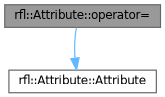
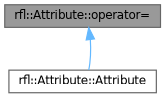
(75, 43) -> (91, 55)
